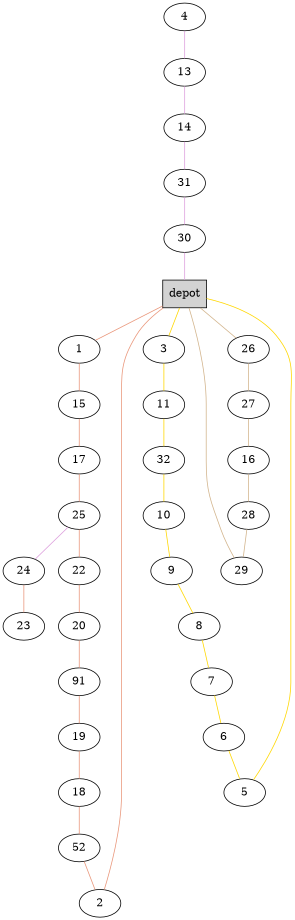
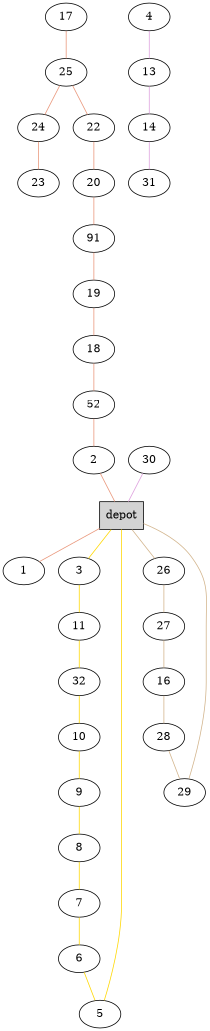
(185, 211) -> none
(79, 405) -> none
(52, 543) -> (52, 100)
